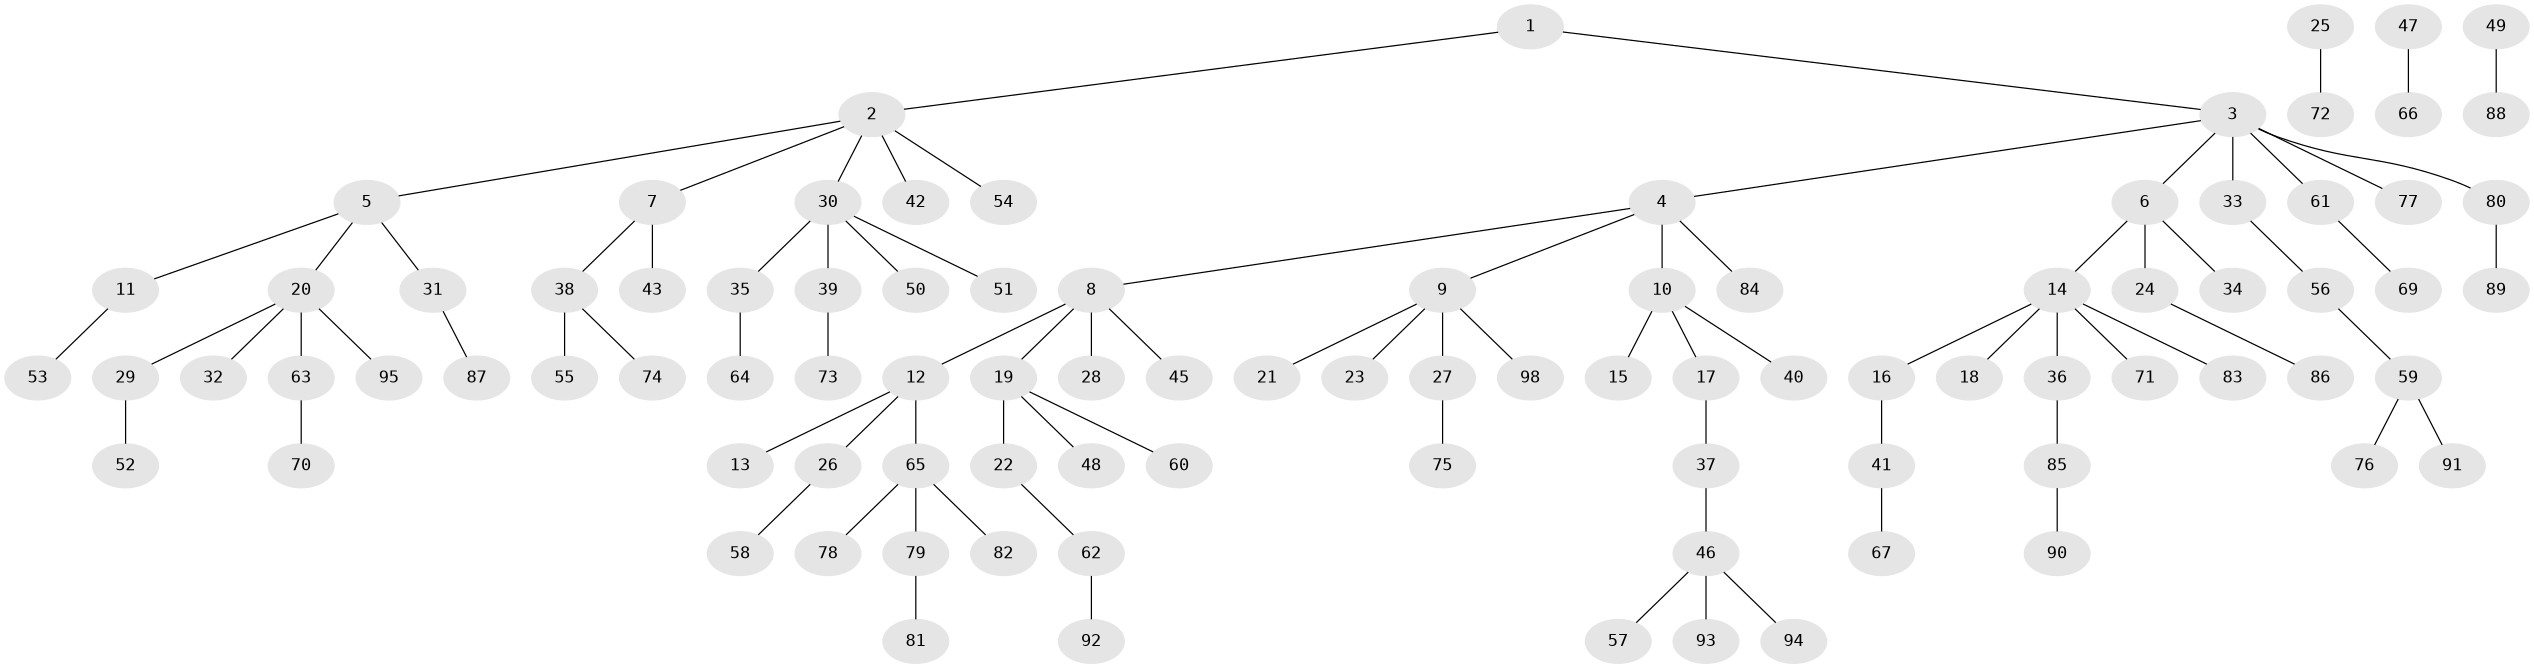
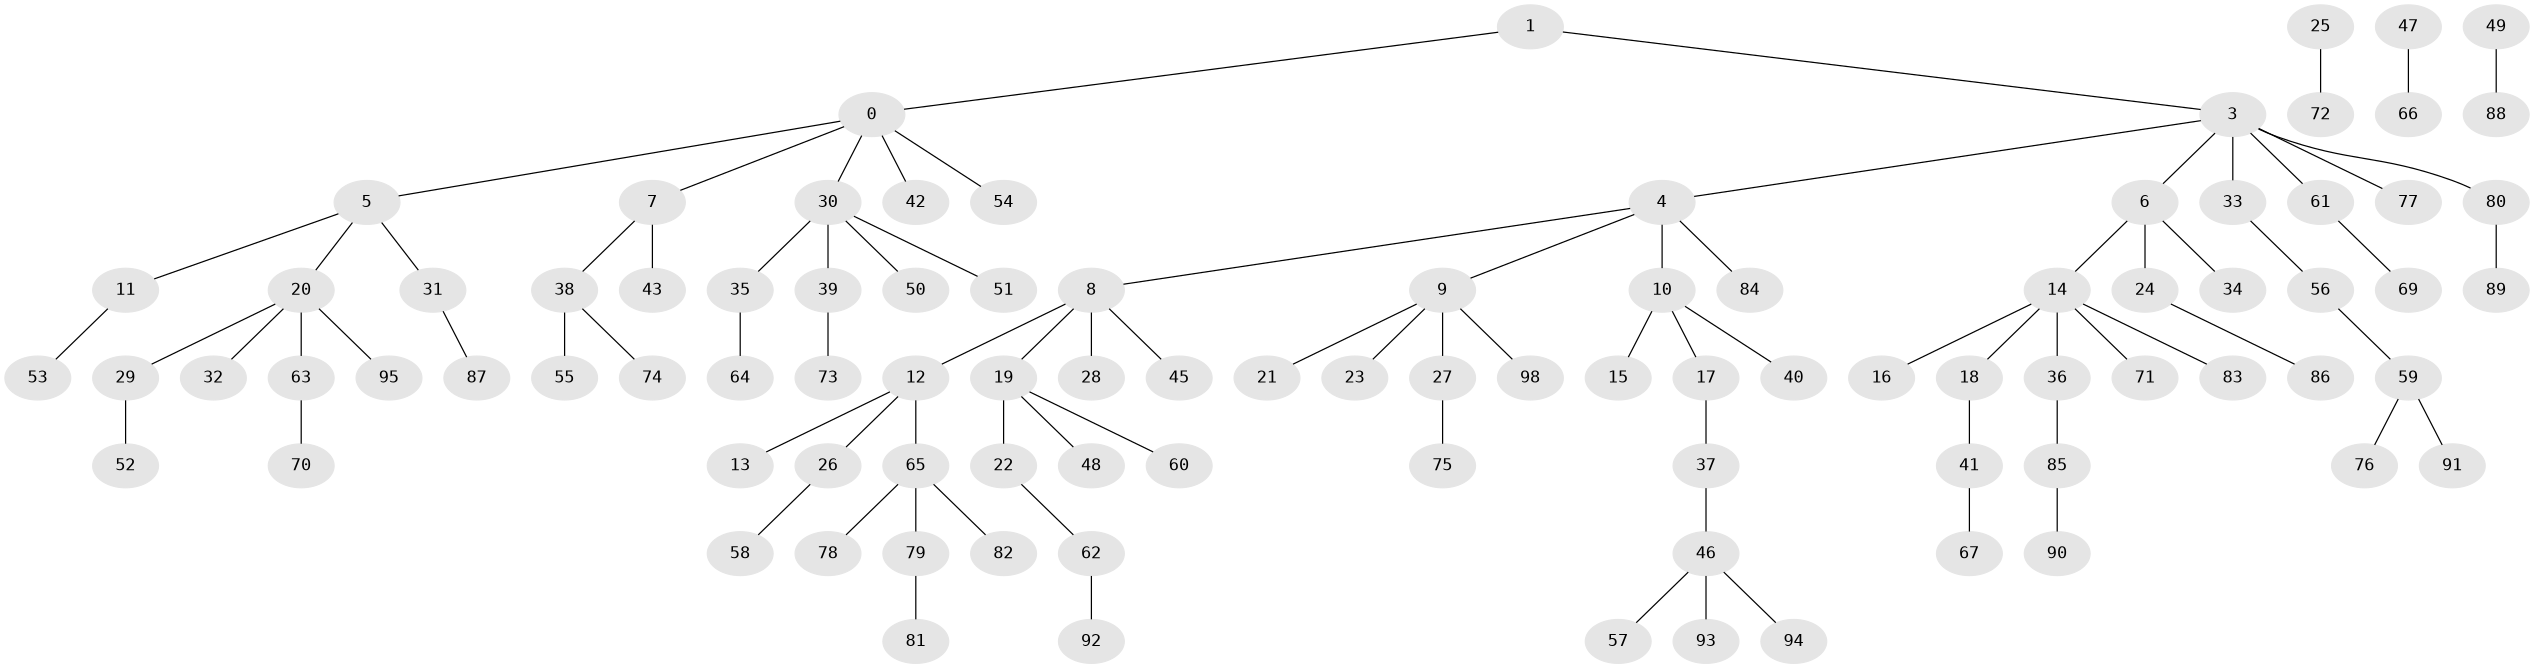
(872, 115) -> (872, 115)
(1882, 422) -> (1969, 422)
